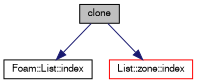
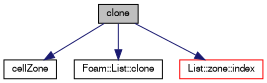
none -> (30, 69)
(48, 69) -> (118, 69)
